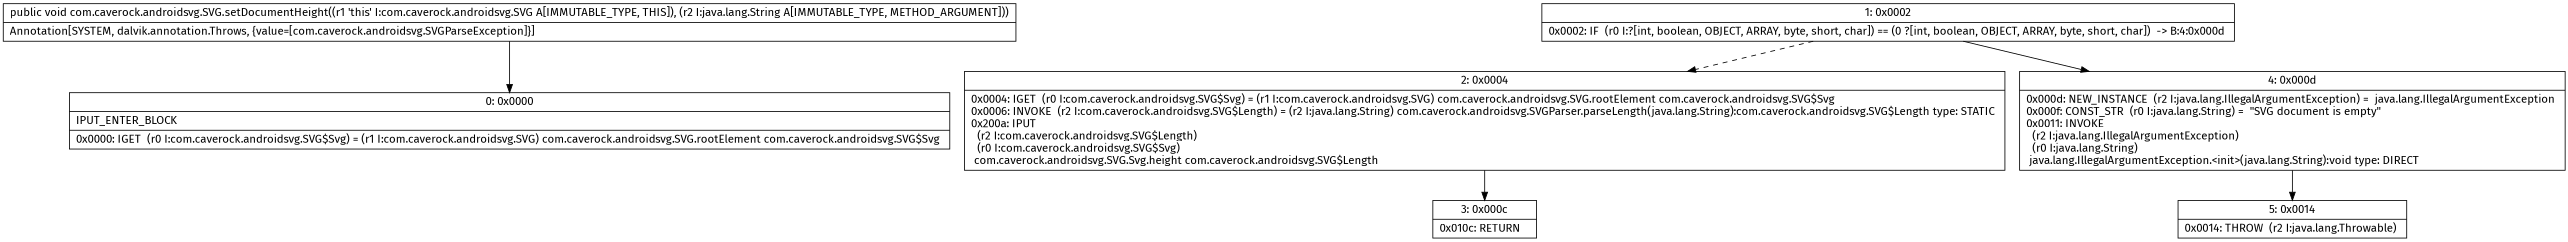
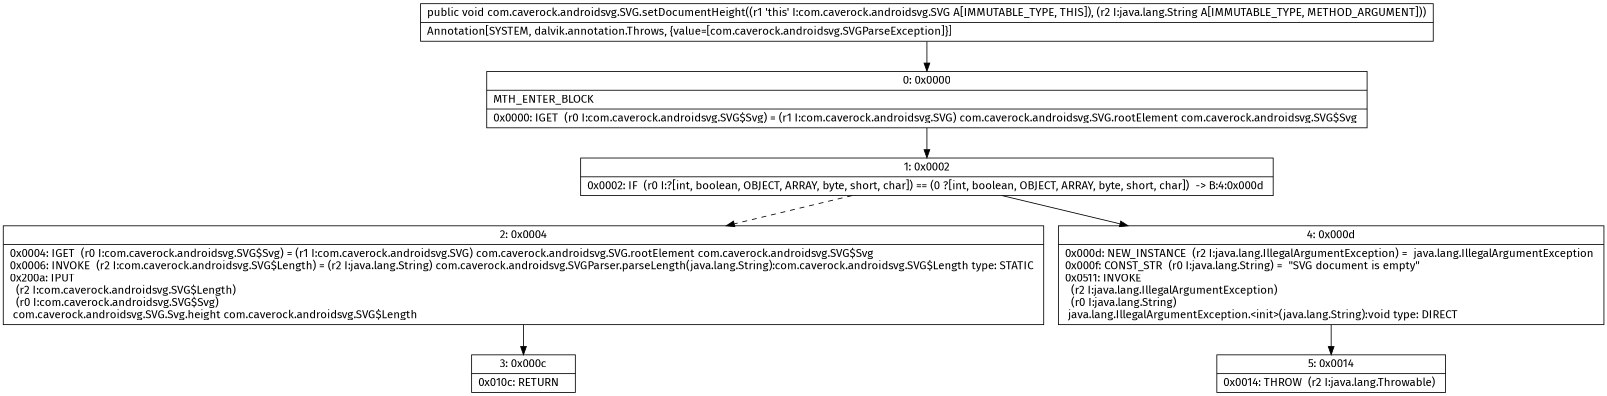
(127, 120) -> (544, 99)
(2068, 124) -> (1107, 278)
none -> (927, 139)
